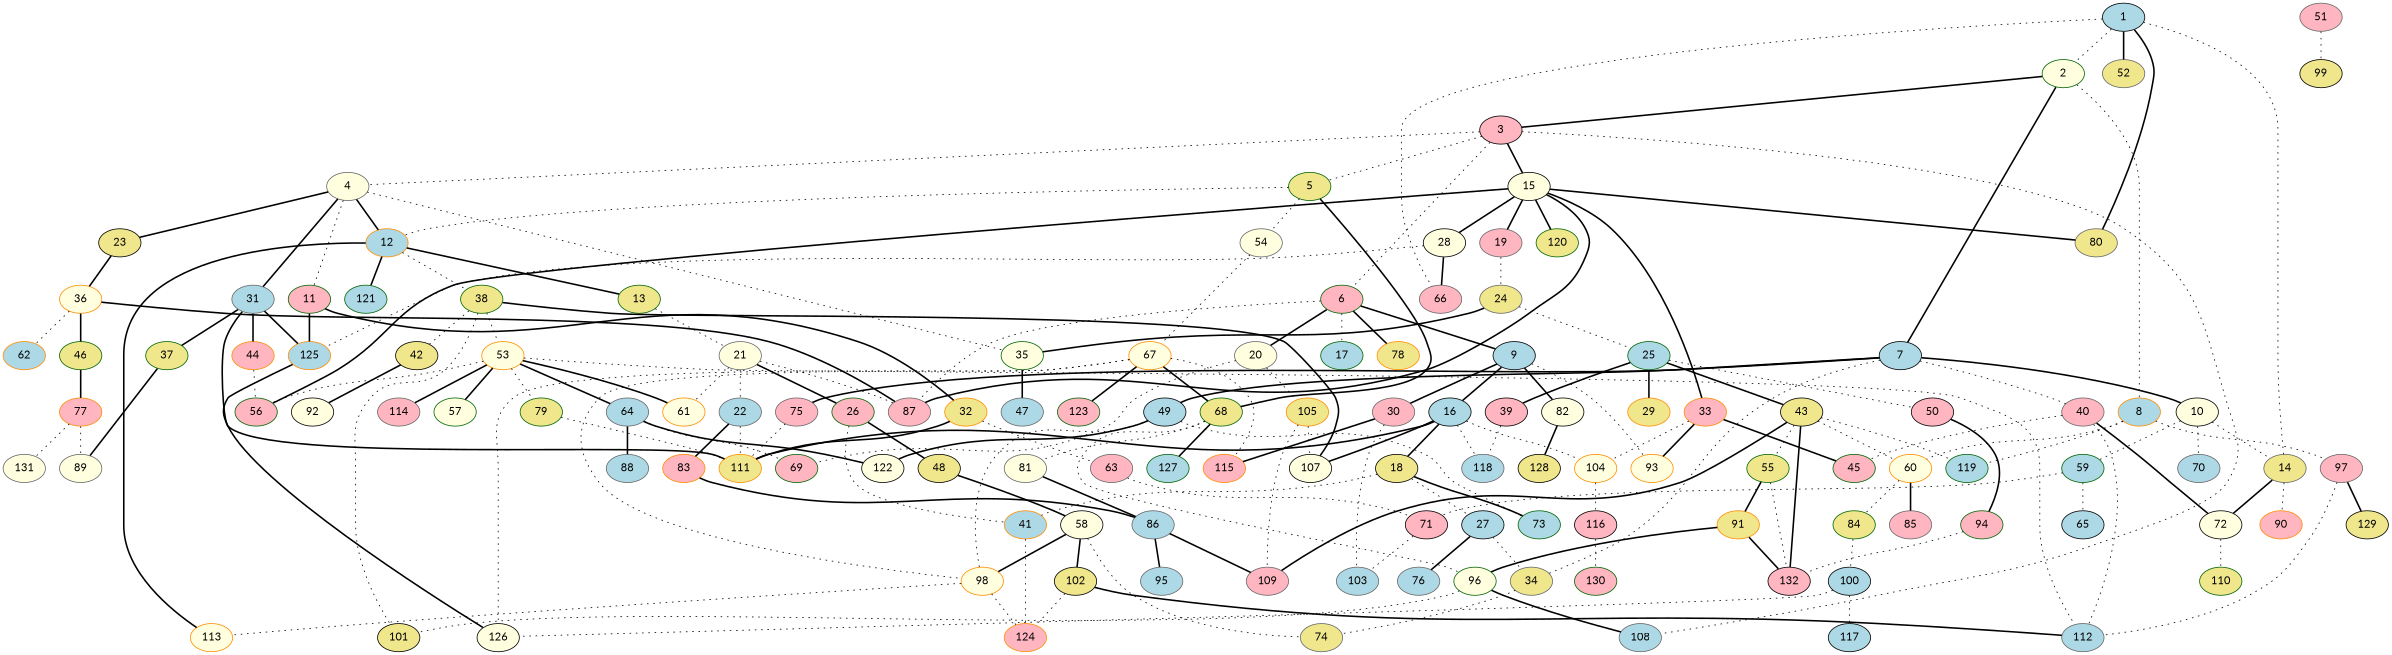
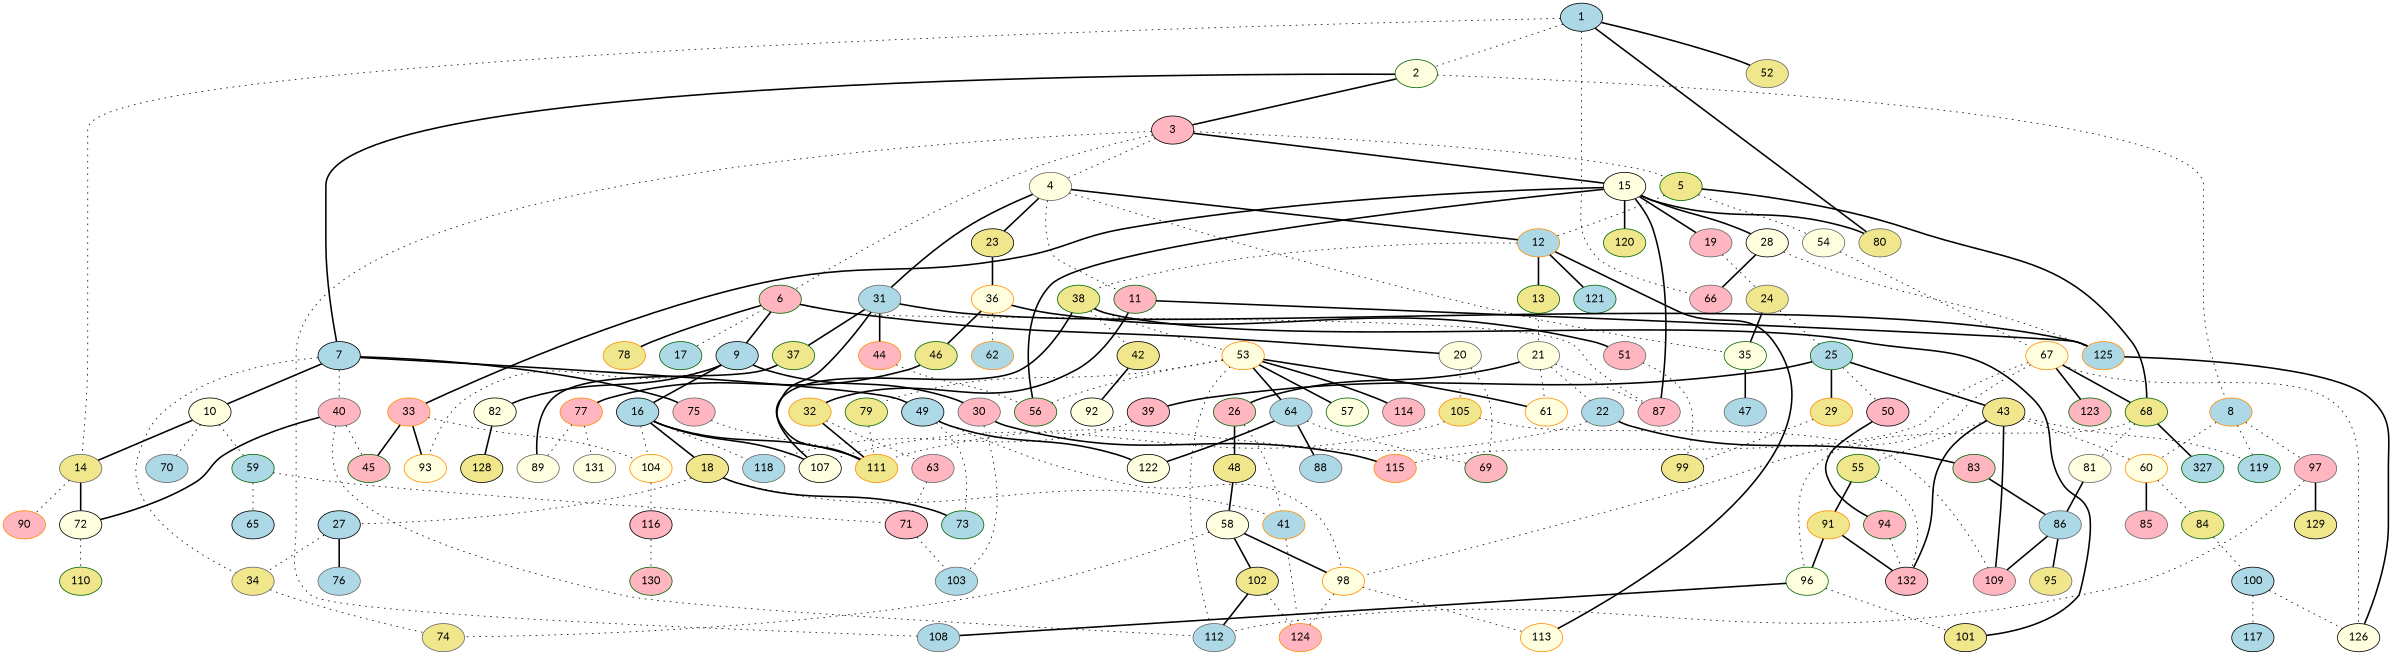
(506, 319) -> (1460, 321)
(2231, 434) -> (150, 438)
(355, 439) -> (1729, 331)
none -> (1757, 440)
(684, 468) -> (1974, 468)
(1168, 468) -> (2203, 468)
(1162, 581) -> (2051, 581)
